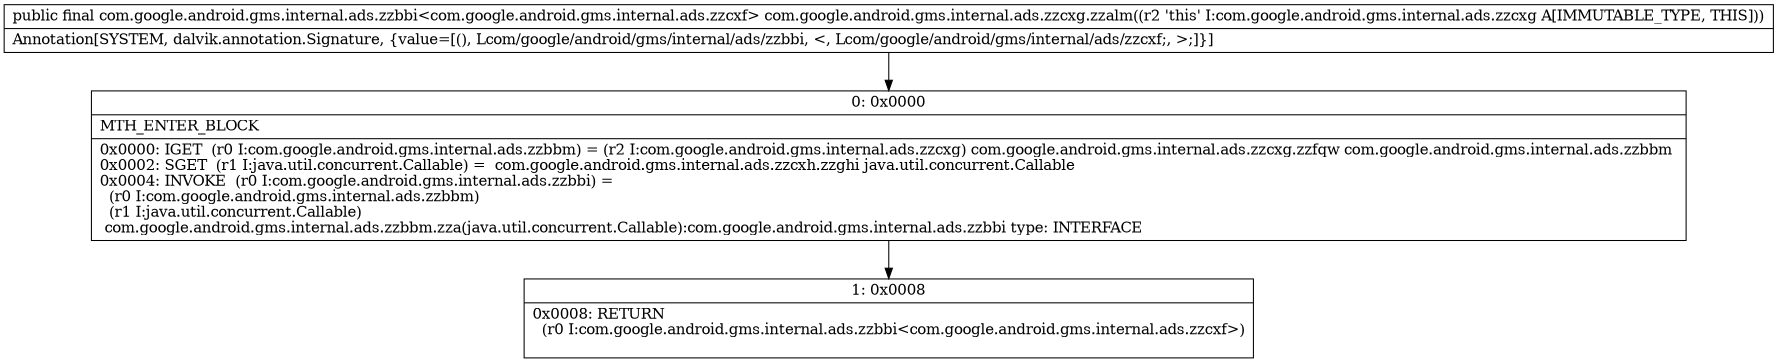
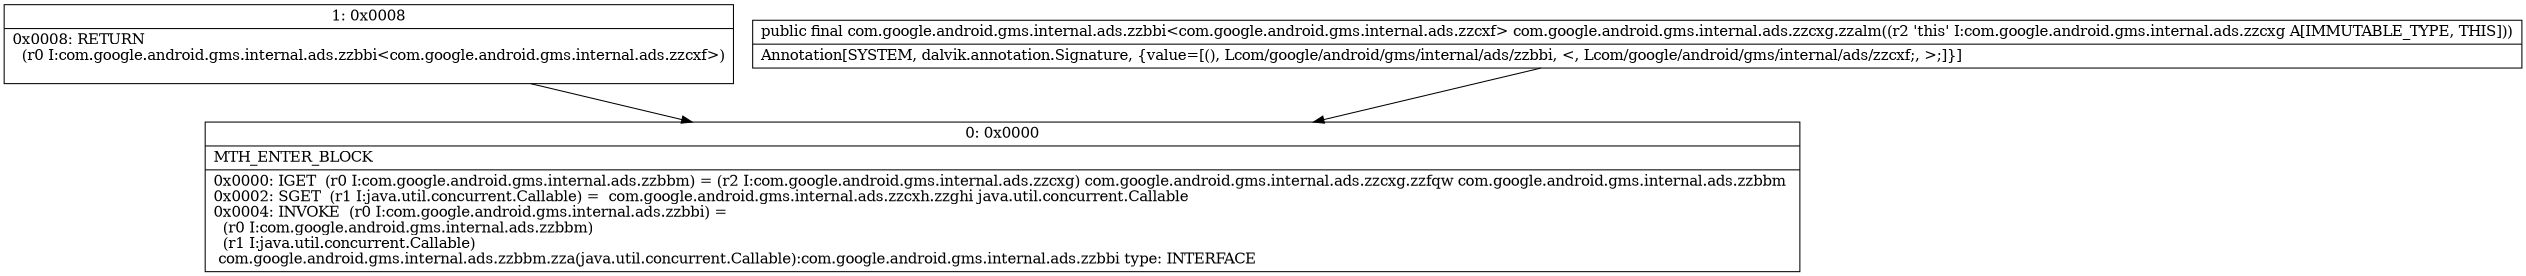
(889, 254) -> (606, 102)
